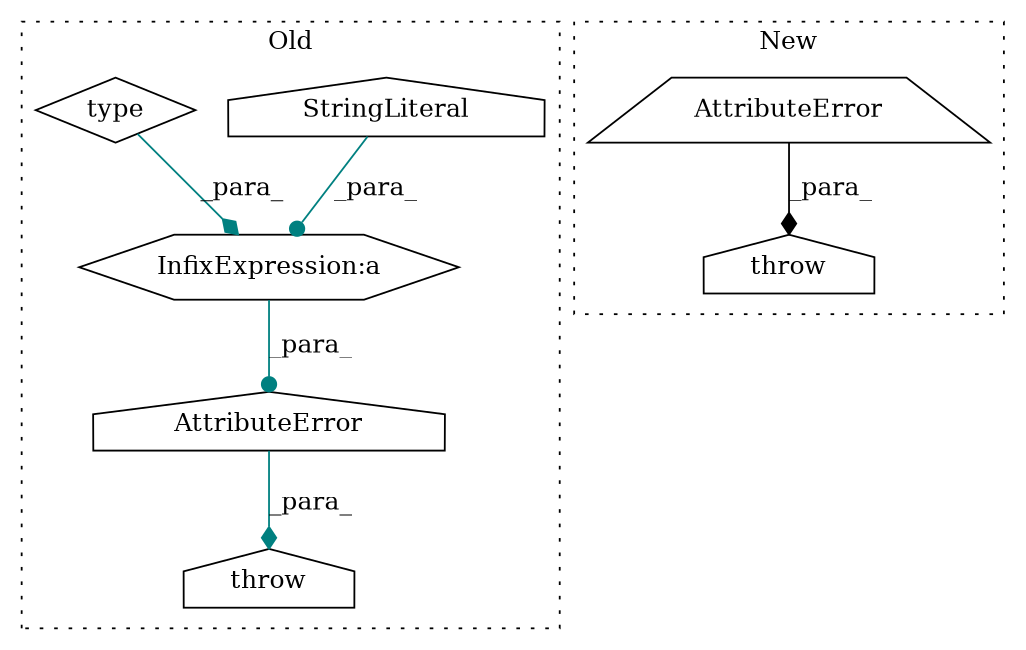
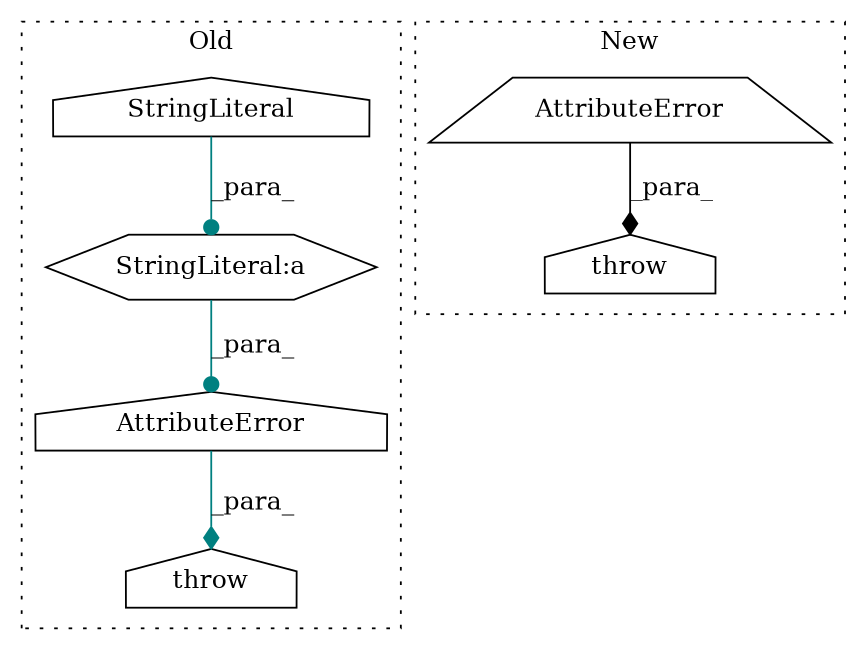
(116, 110) -> none
(269, 267) -> (211, 267)
